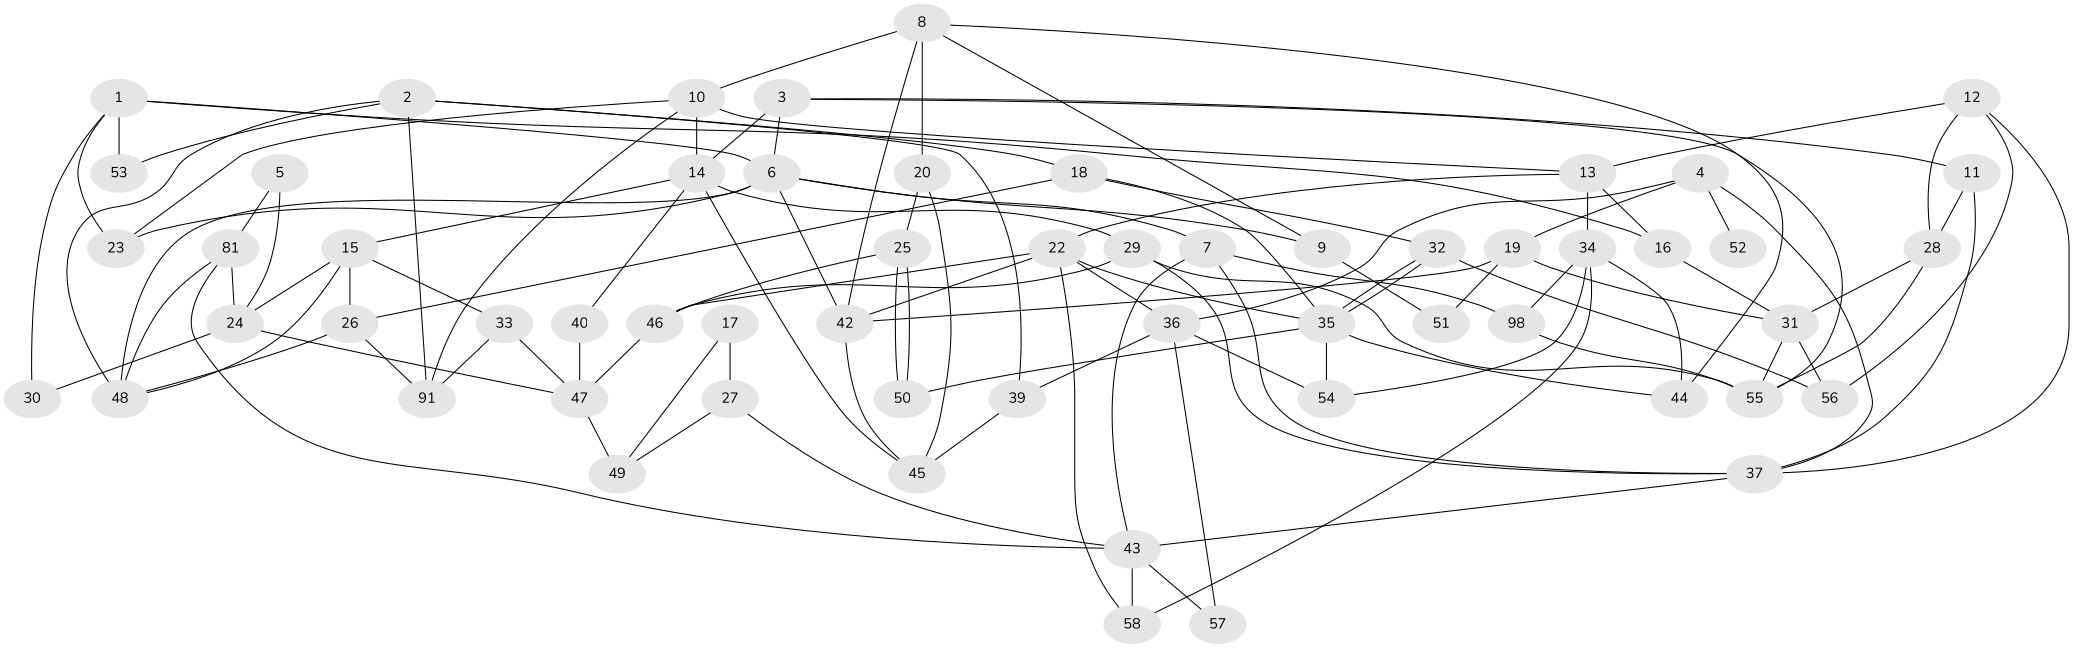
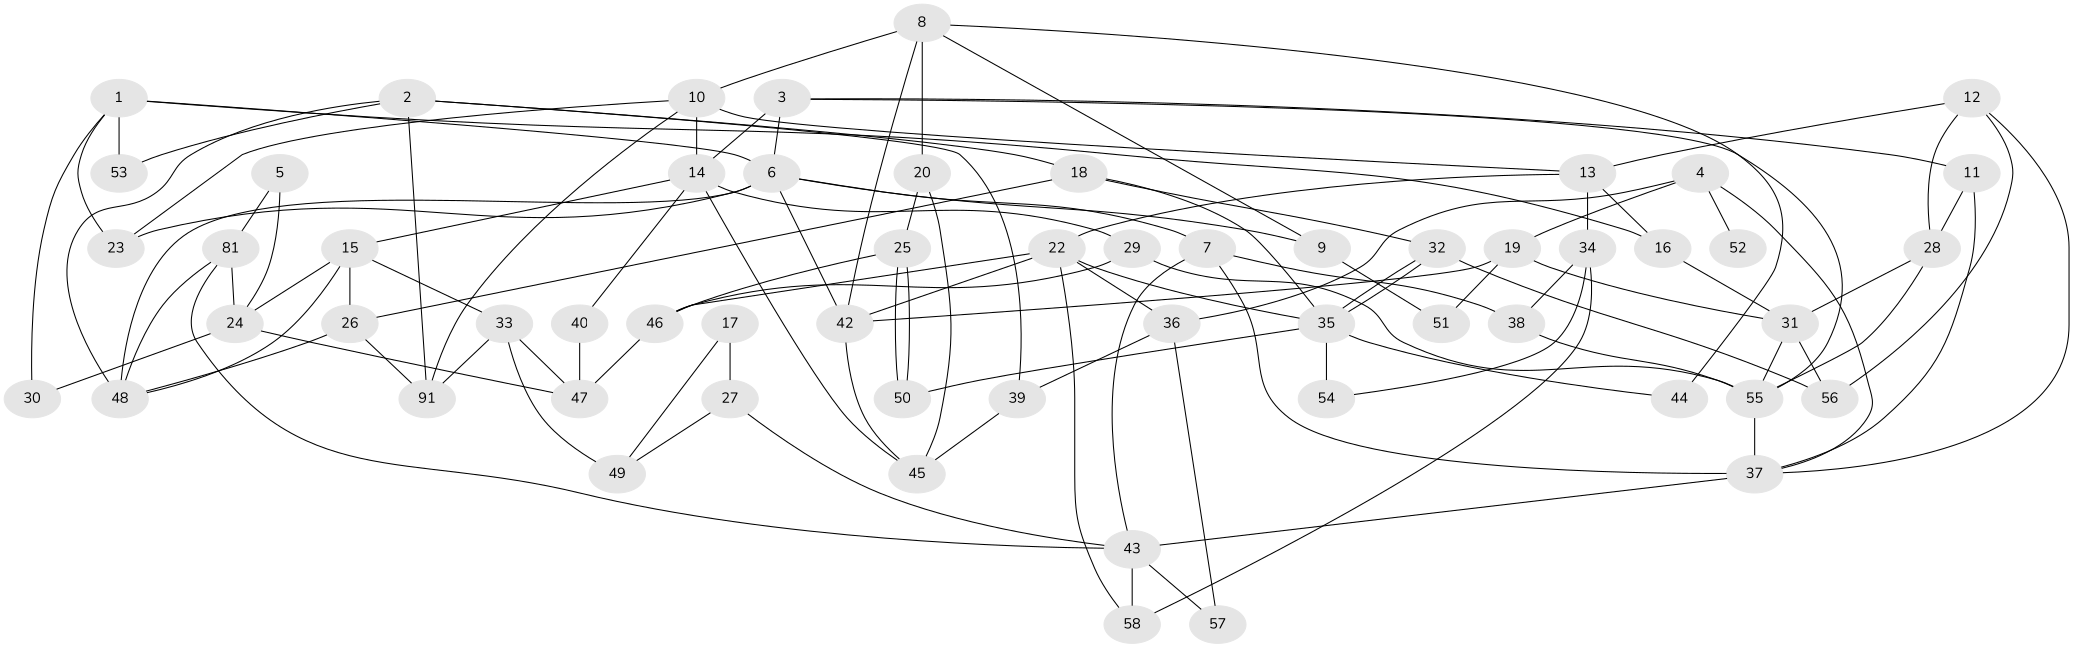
(1670, 310) -> none
(1517, 324) -> (1517, 324)
(1249, 361) -> none
(598, 437) -> (538, 412)
(1357, 451) -> (1755, 437)
